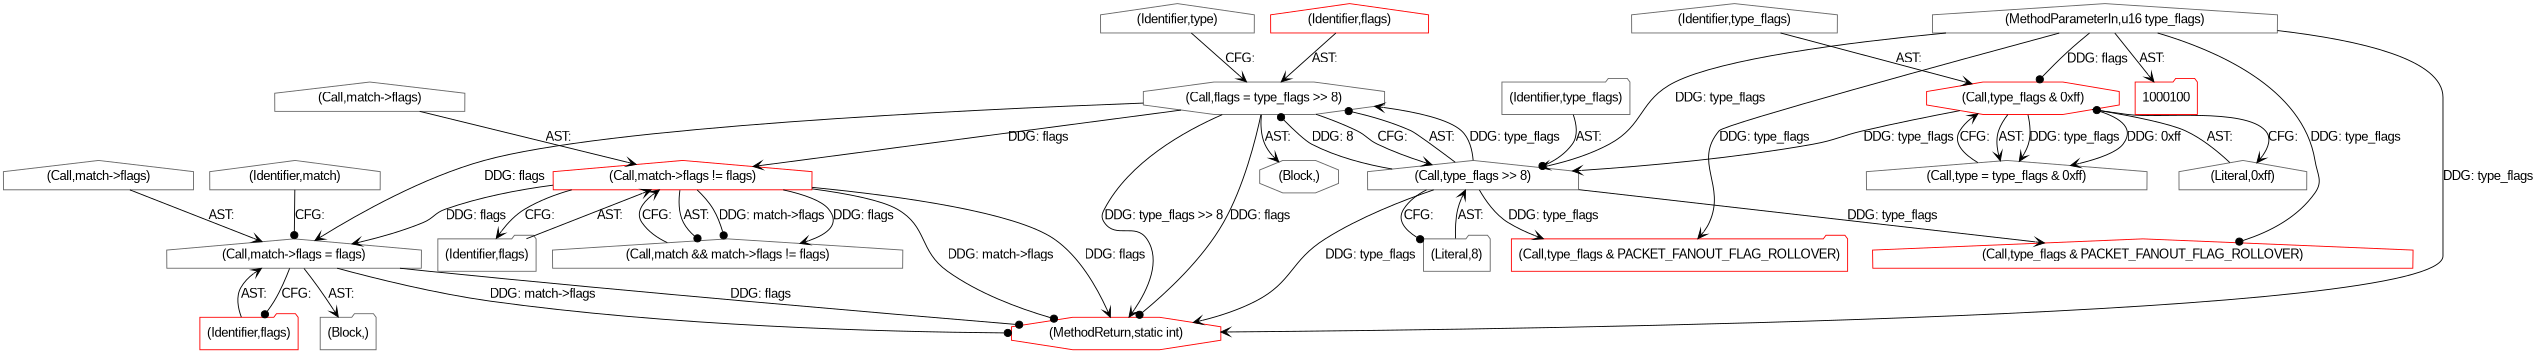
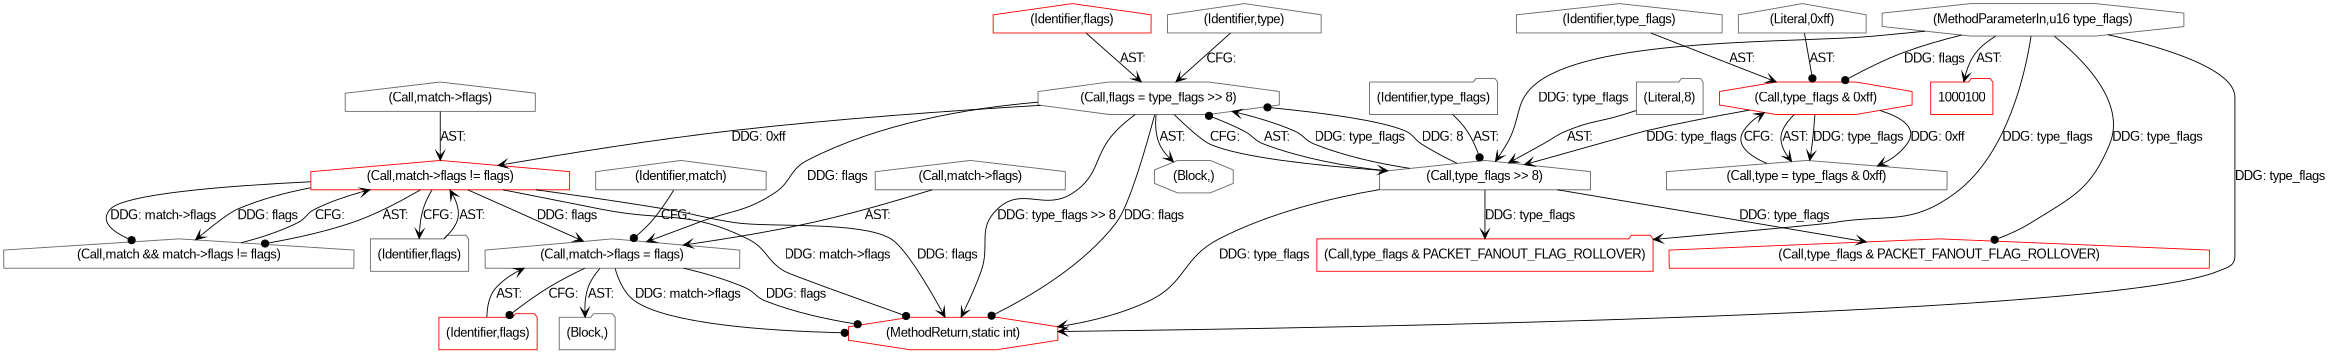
(2105, 20) -> (2033, 20)
(2194, 115) -> none
(1038, 137) -> (759, 137)
(1403, 211) -> none
